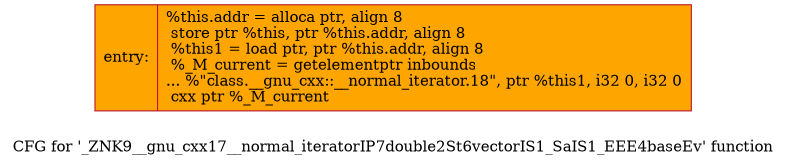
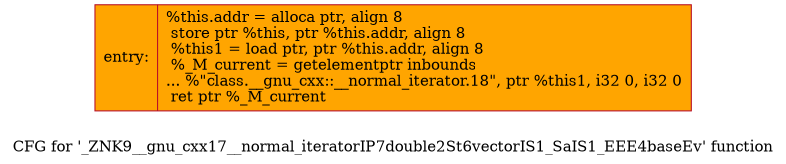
(248, 97) -> (246, 97)
